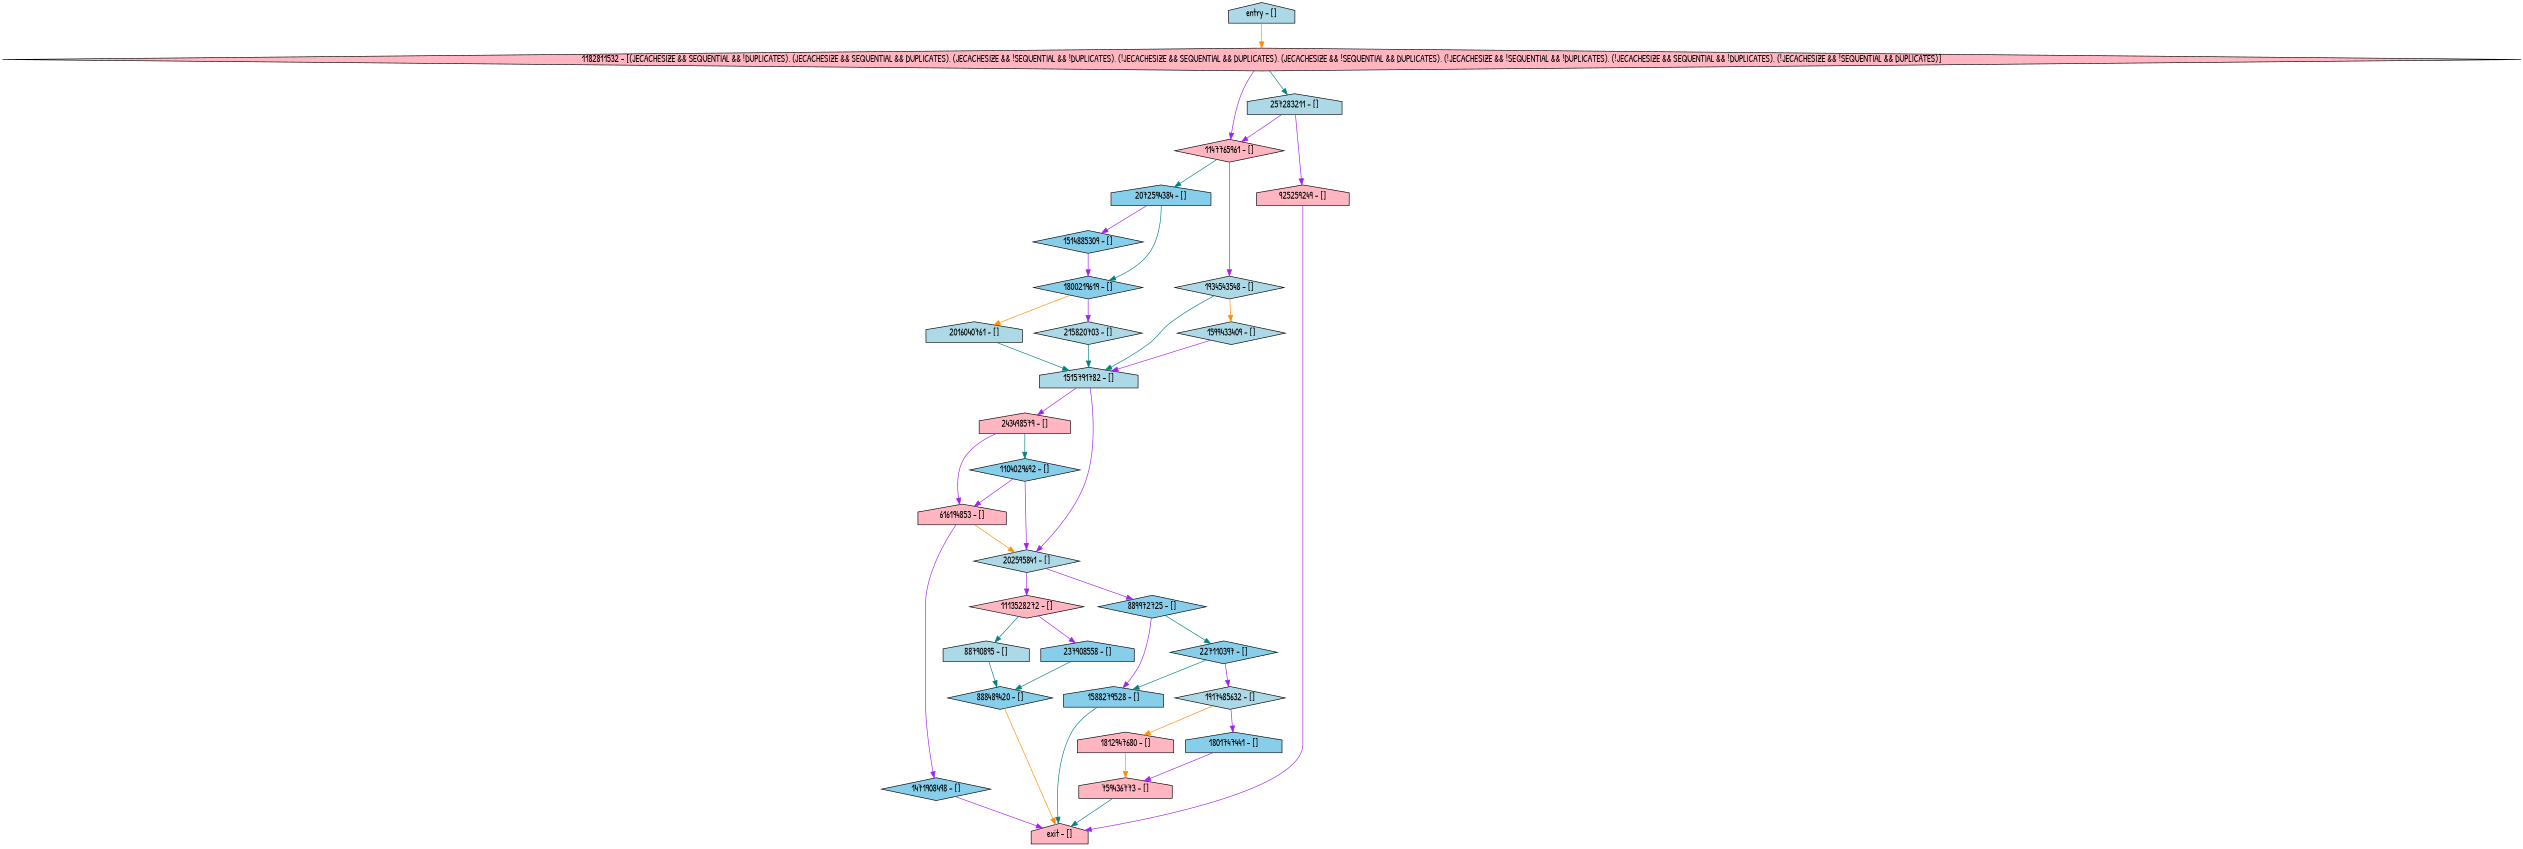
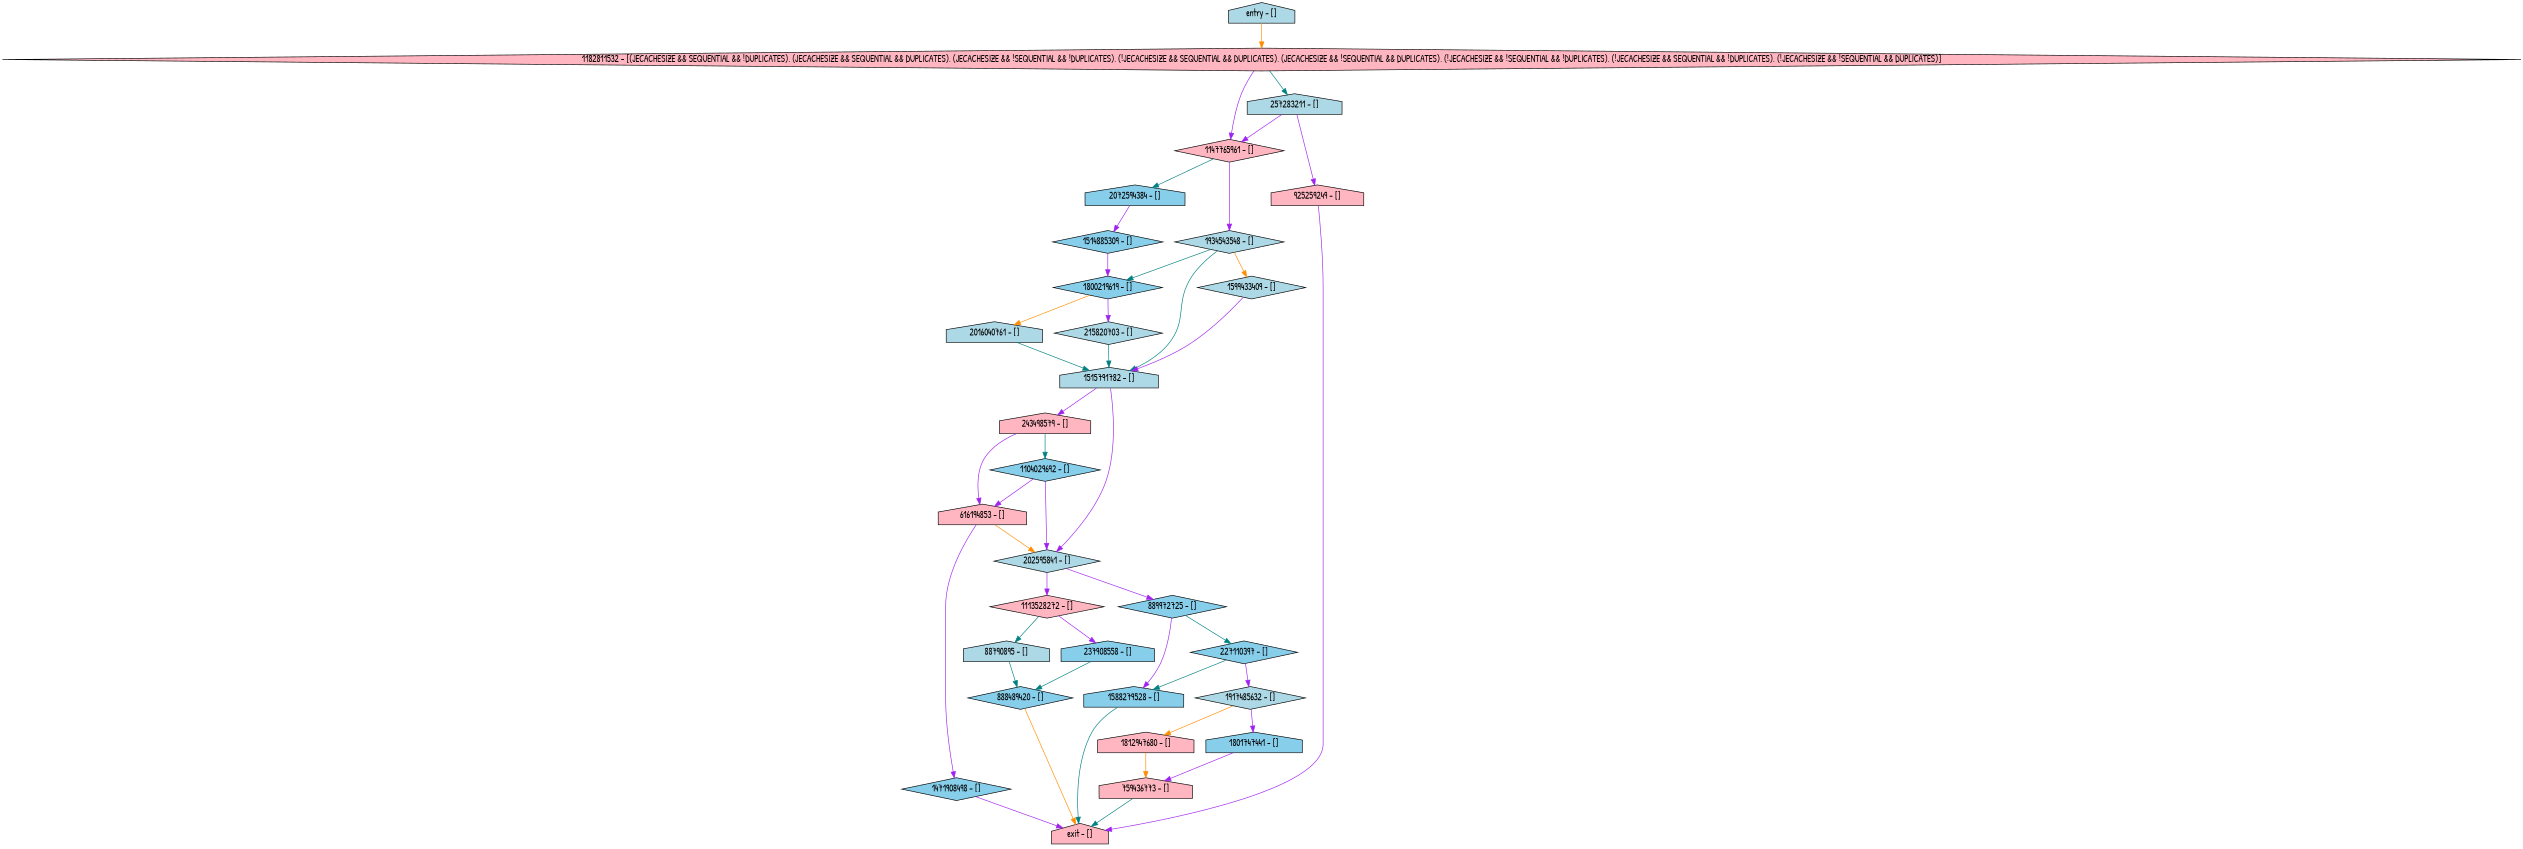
(1151, 250) -> (1172, 264)
